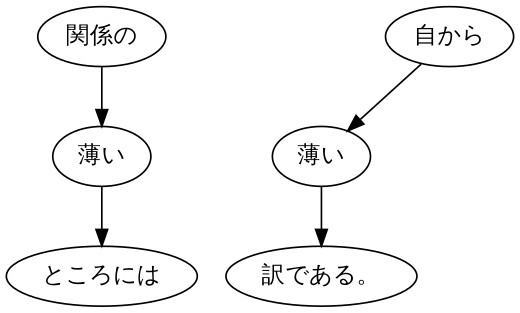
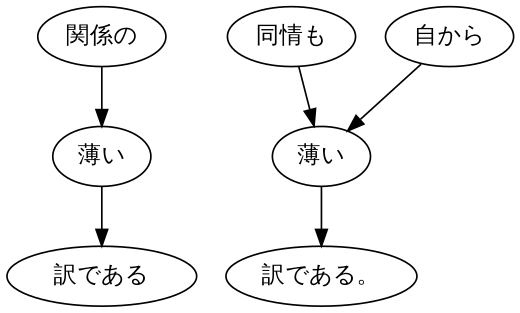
none -> (291, 37)
(102, 276) -> (102, 276)
